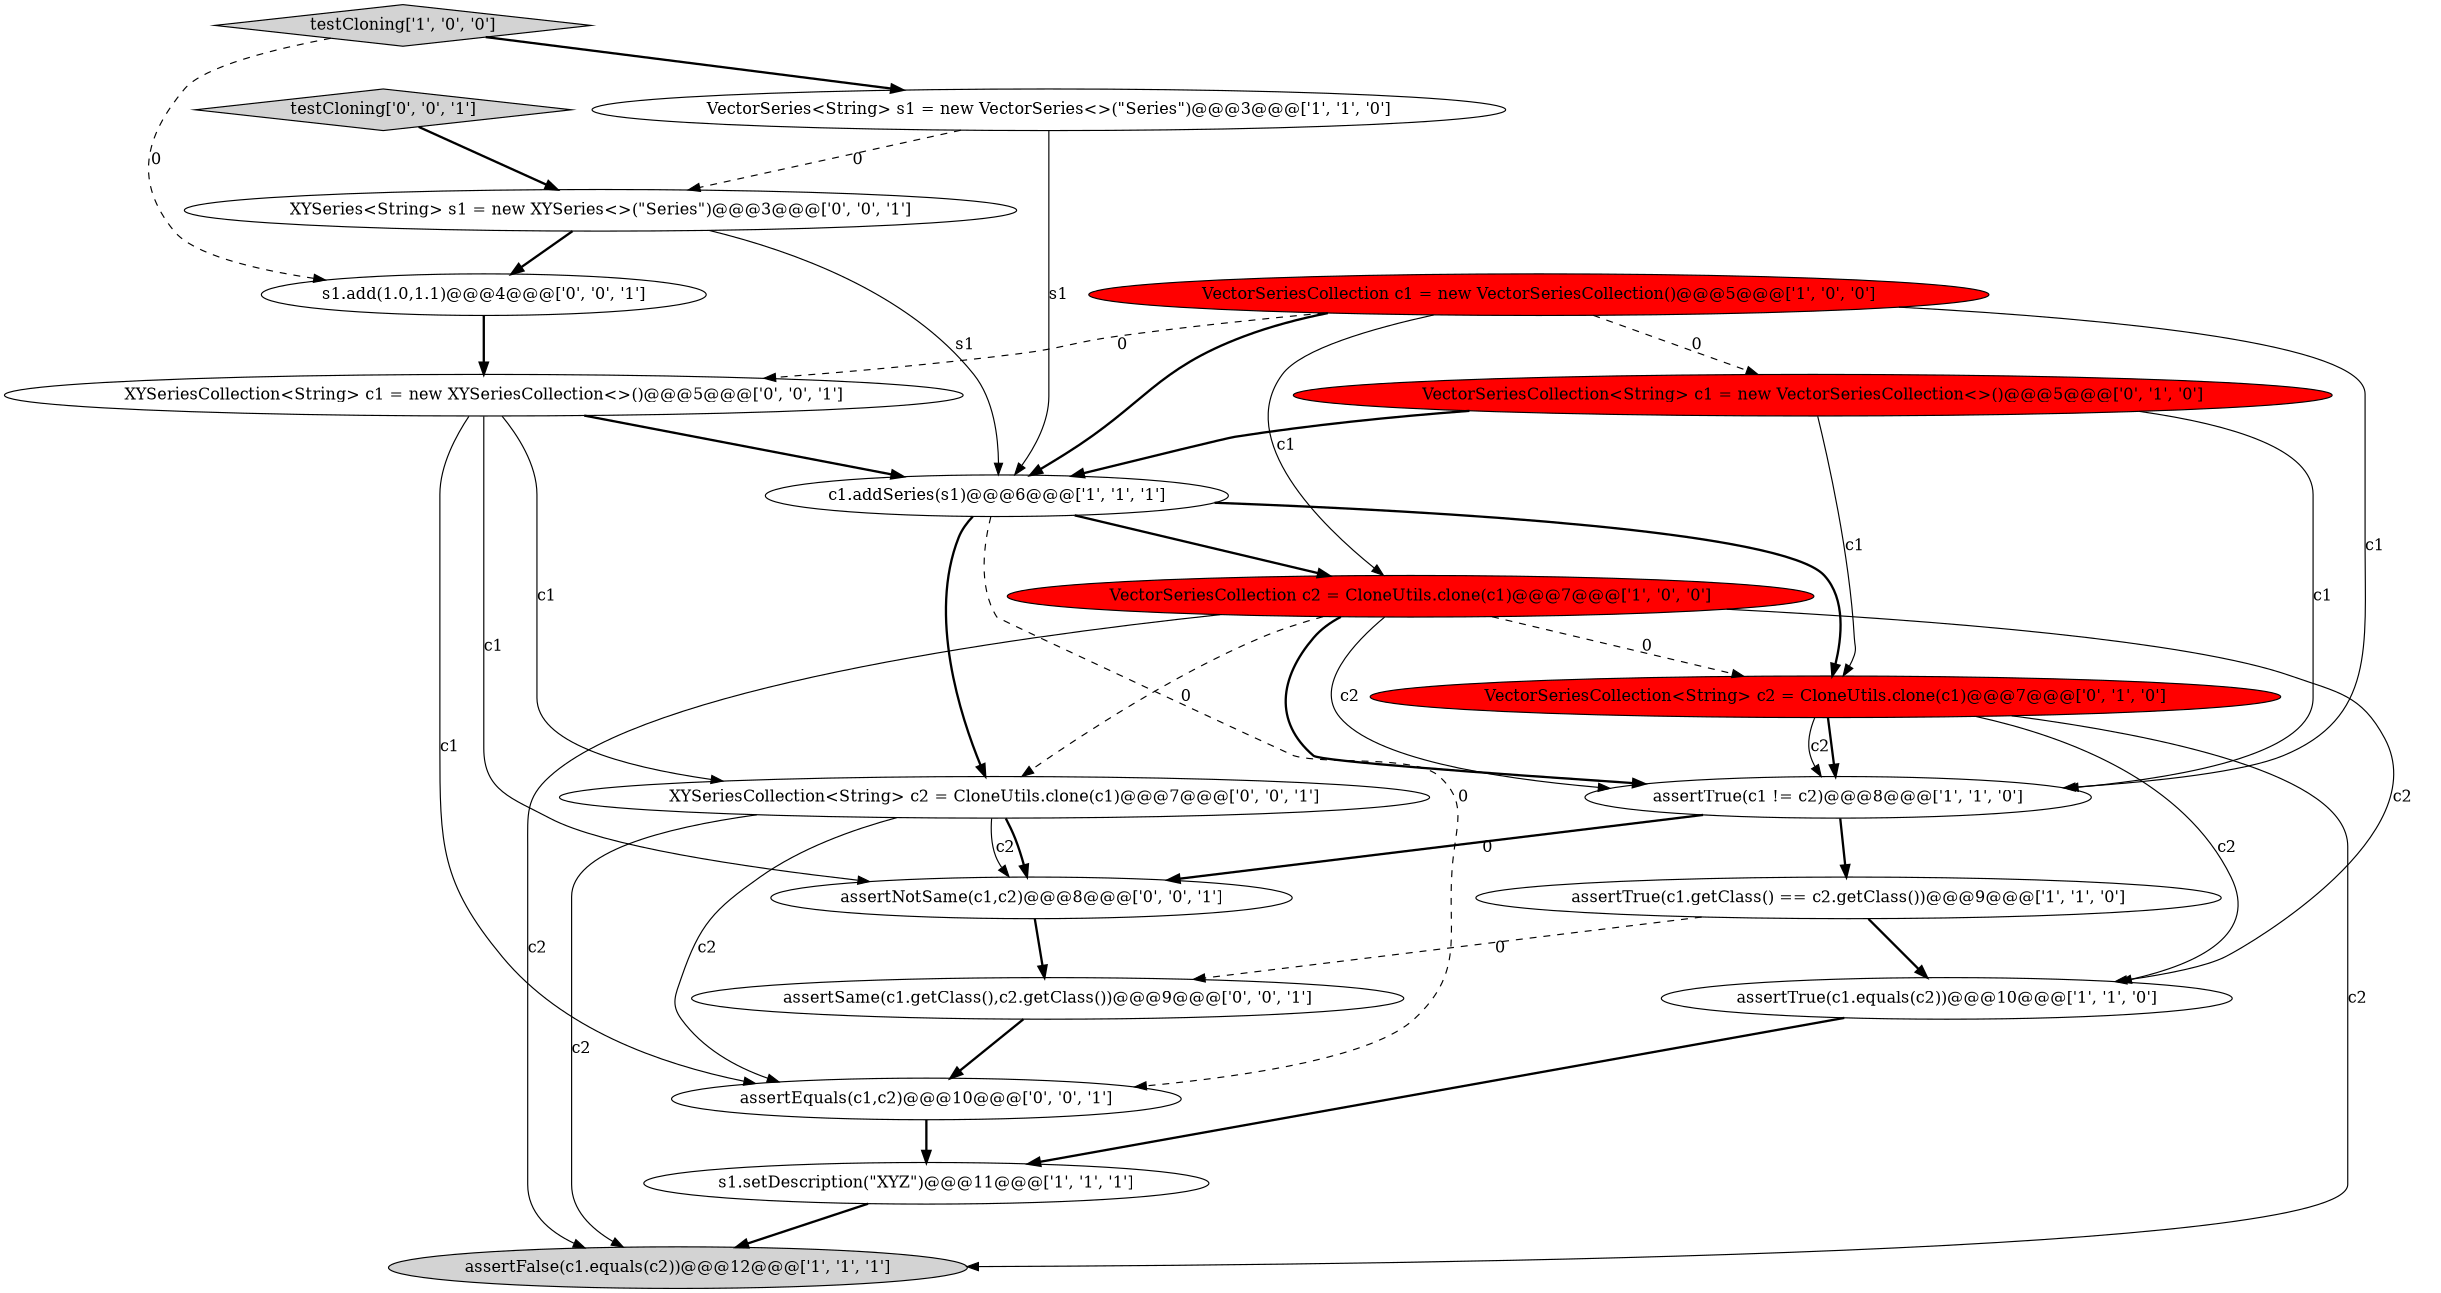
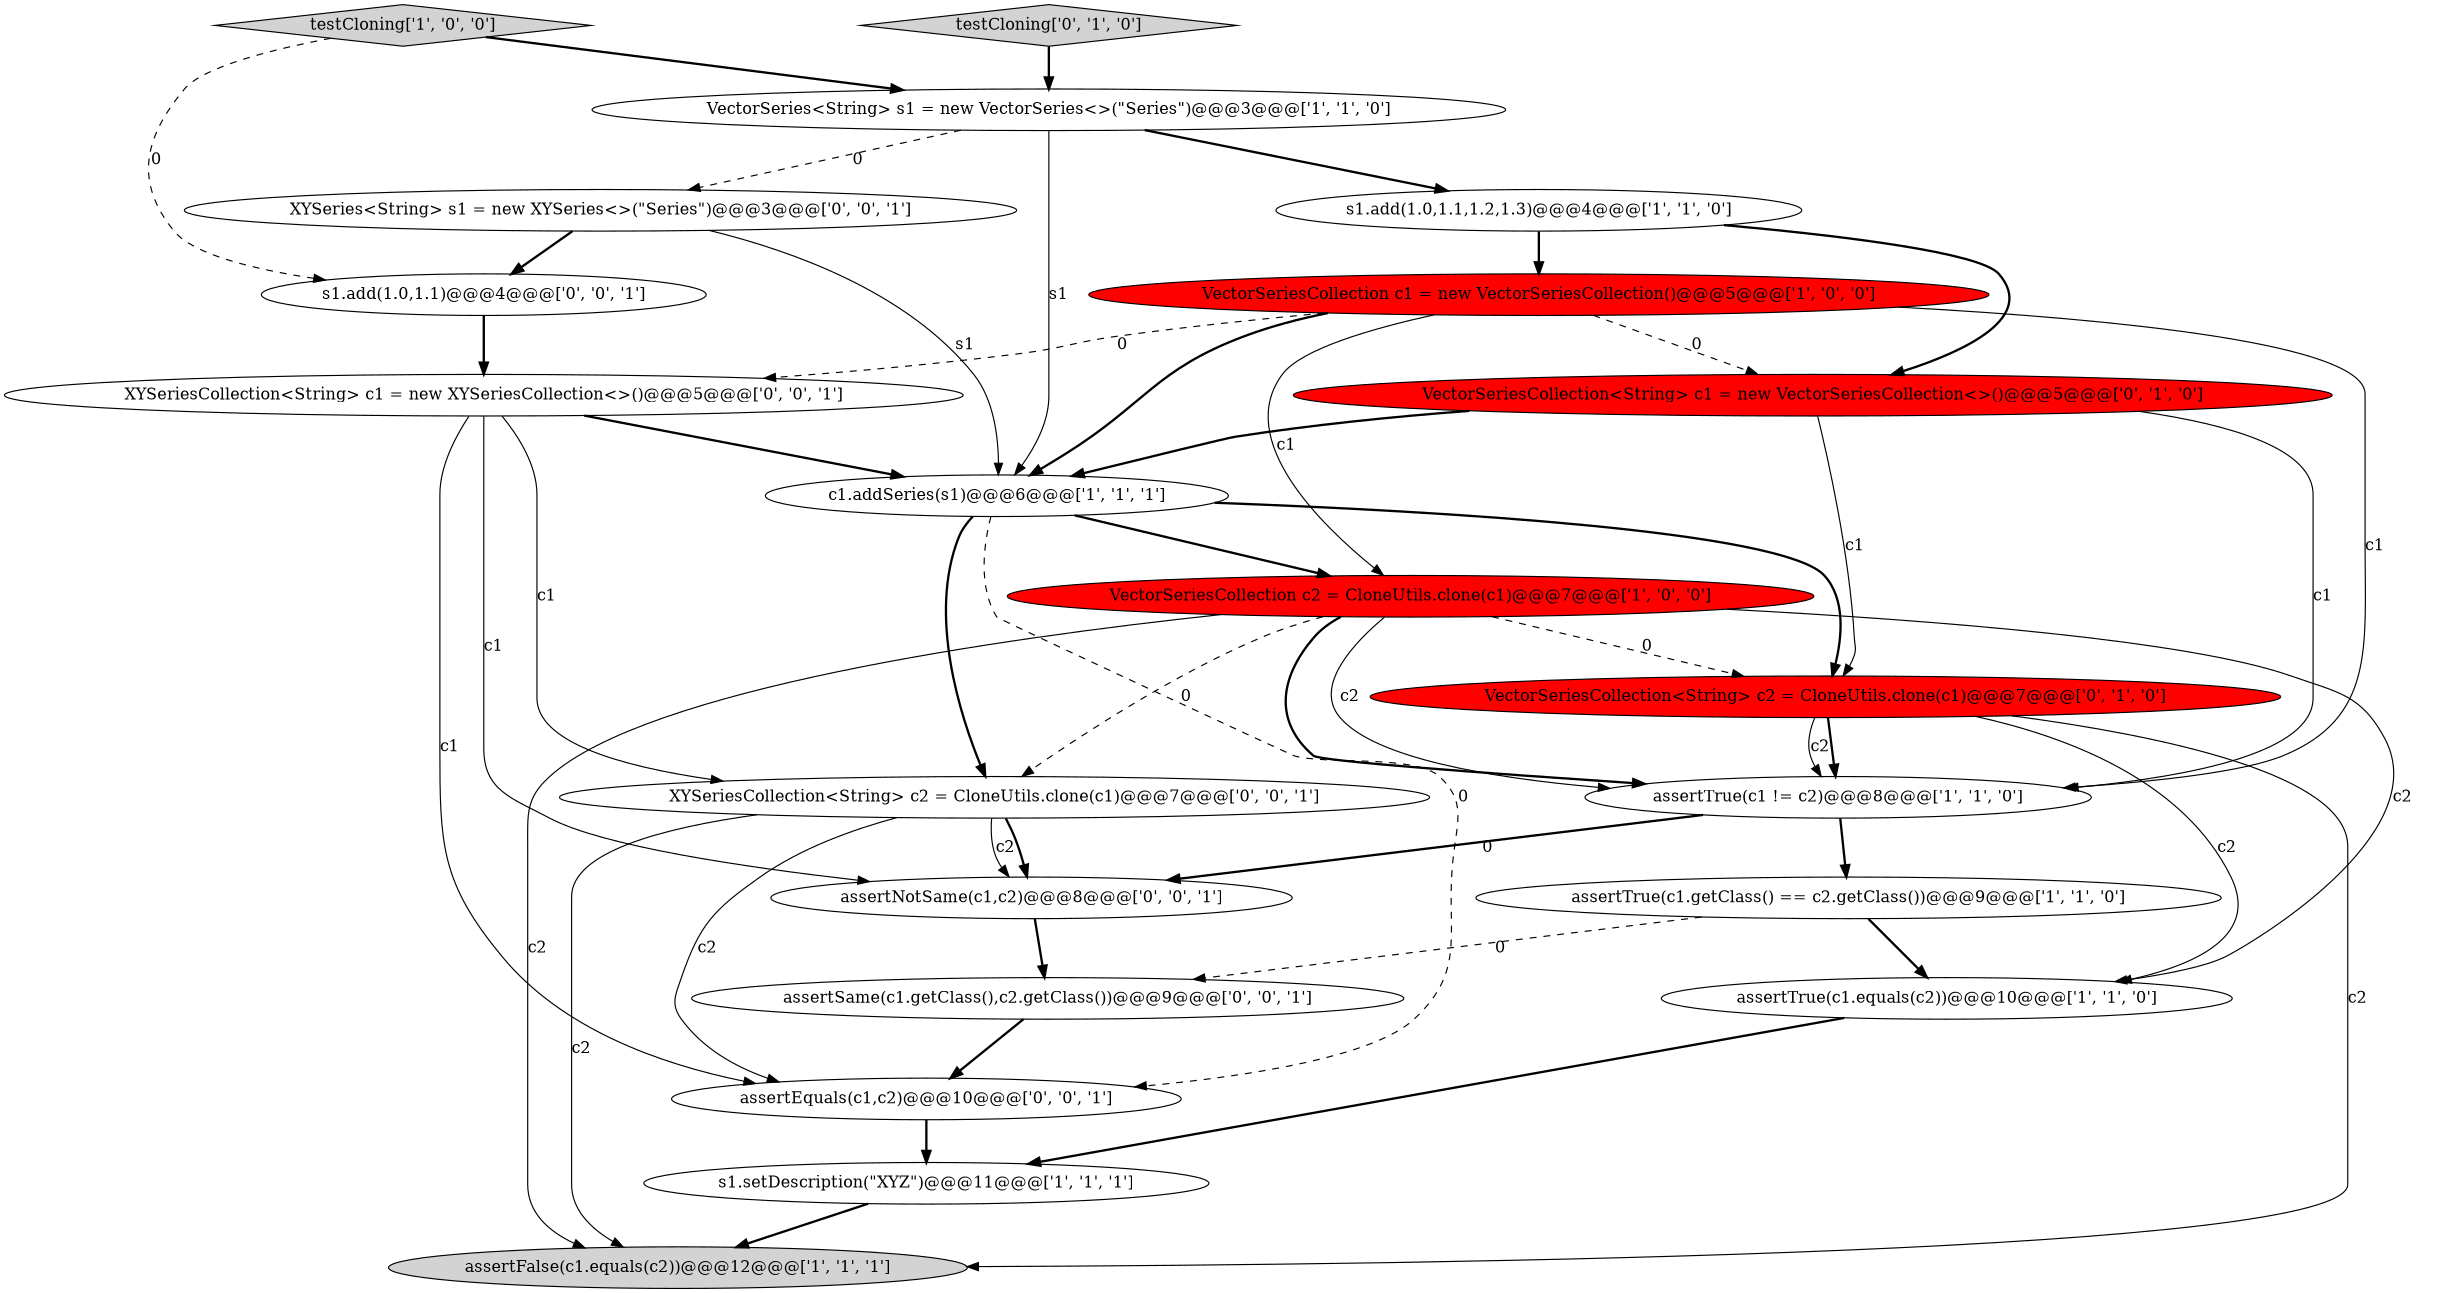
none -> (1049, 25)
(383, 110) -> none
none -> (1539, 210)
